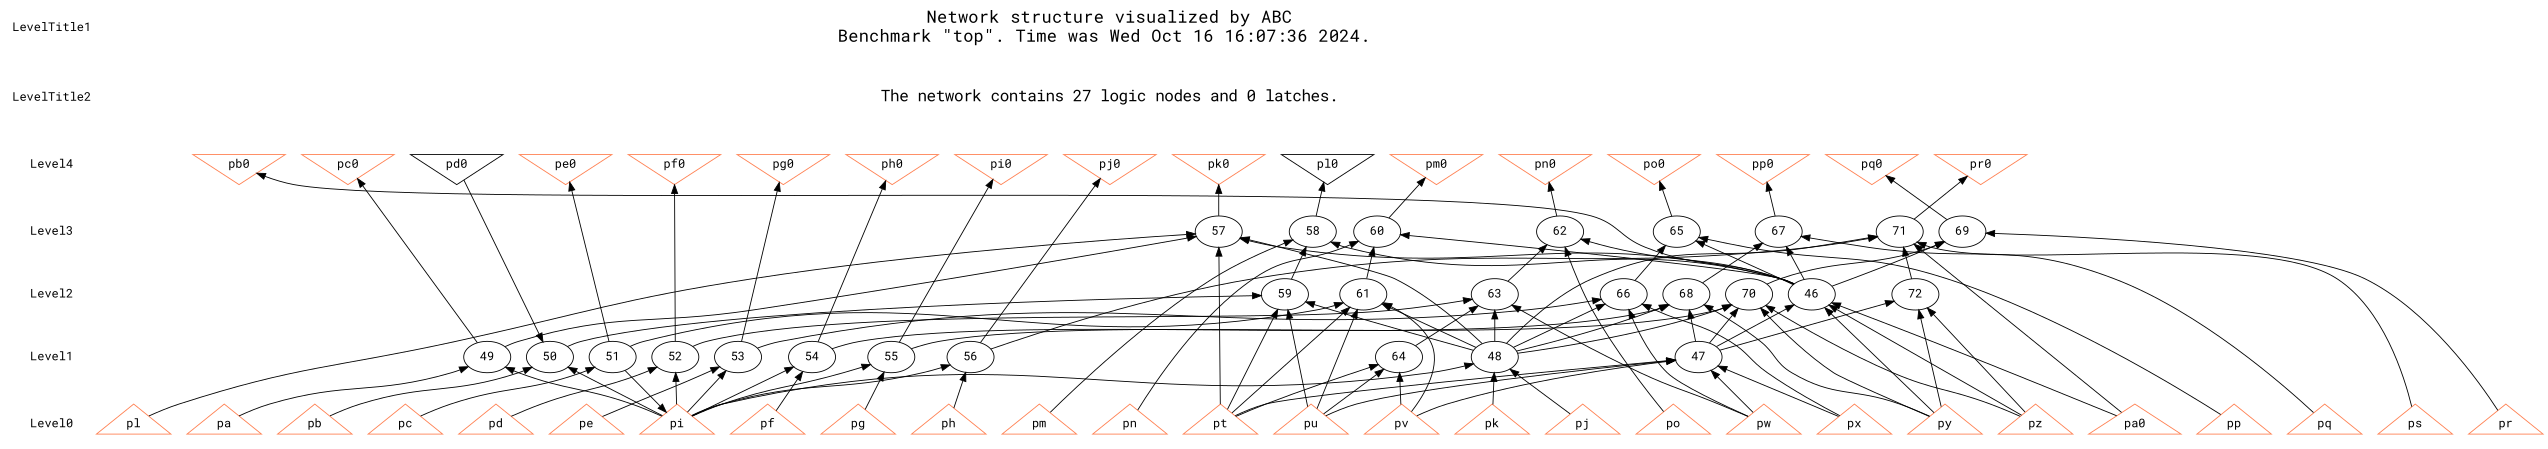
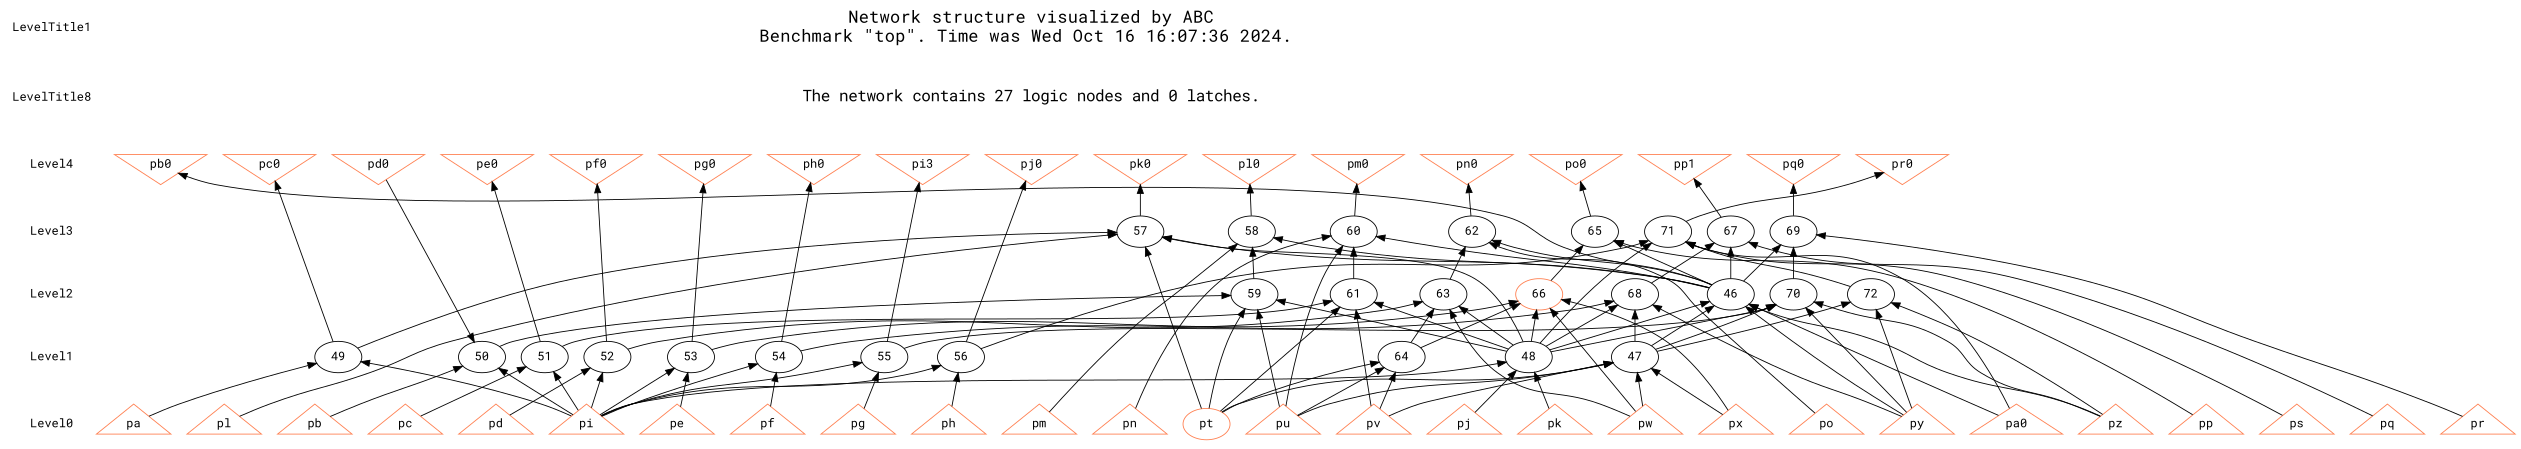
(52, 98) -> (52, 98)
(457, 165) -> (378, 165)
(1001, 165) -> (923, 165)
(1328, 165) -> (1249, 165)
(1763, 165) -> (1685, 165)
(1624, 294) -> (1539, 294)
none -> (1466, 328)
none -> (1606, 333)
(1336, 363) -> (1297, 354)
(643, 388) -> (568, 395)
(1220, 424) -> (1207, 424)
